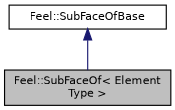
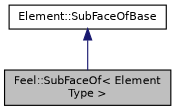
(88, 17) -> (88, 17)
